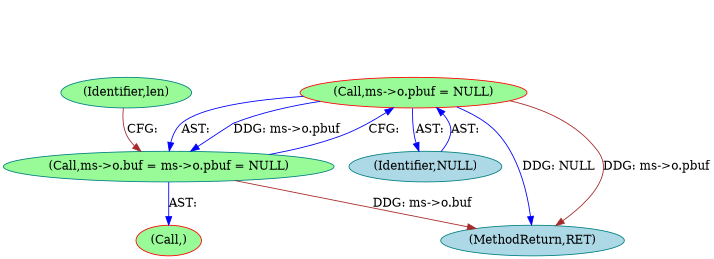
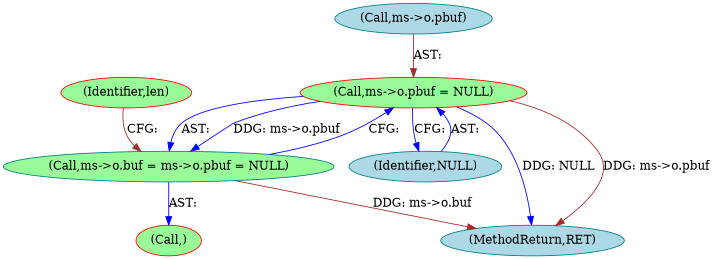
none -> (414, 19)
(126, 93) -> (126, 93)
(432, 130) -> (432, 130)
